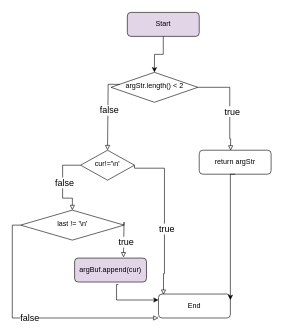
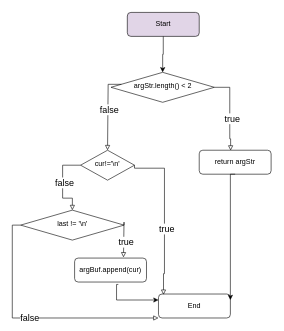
(155, 87) -> (163, 87)
(111, 270) -> (111, 270)
